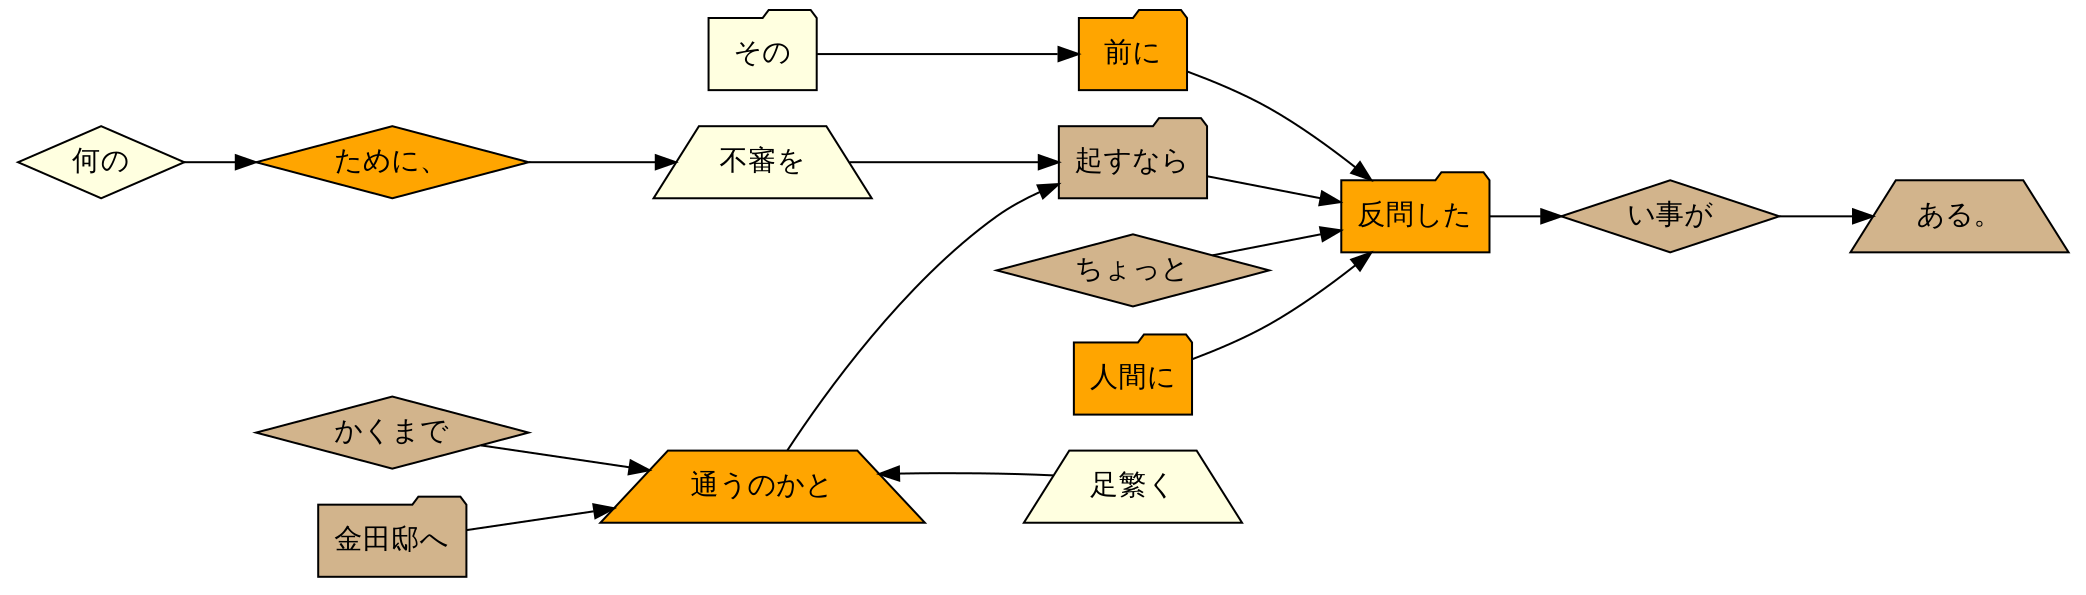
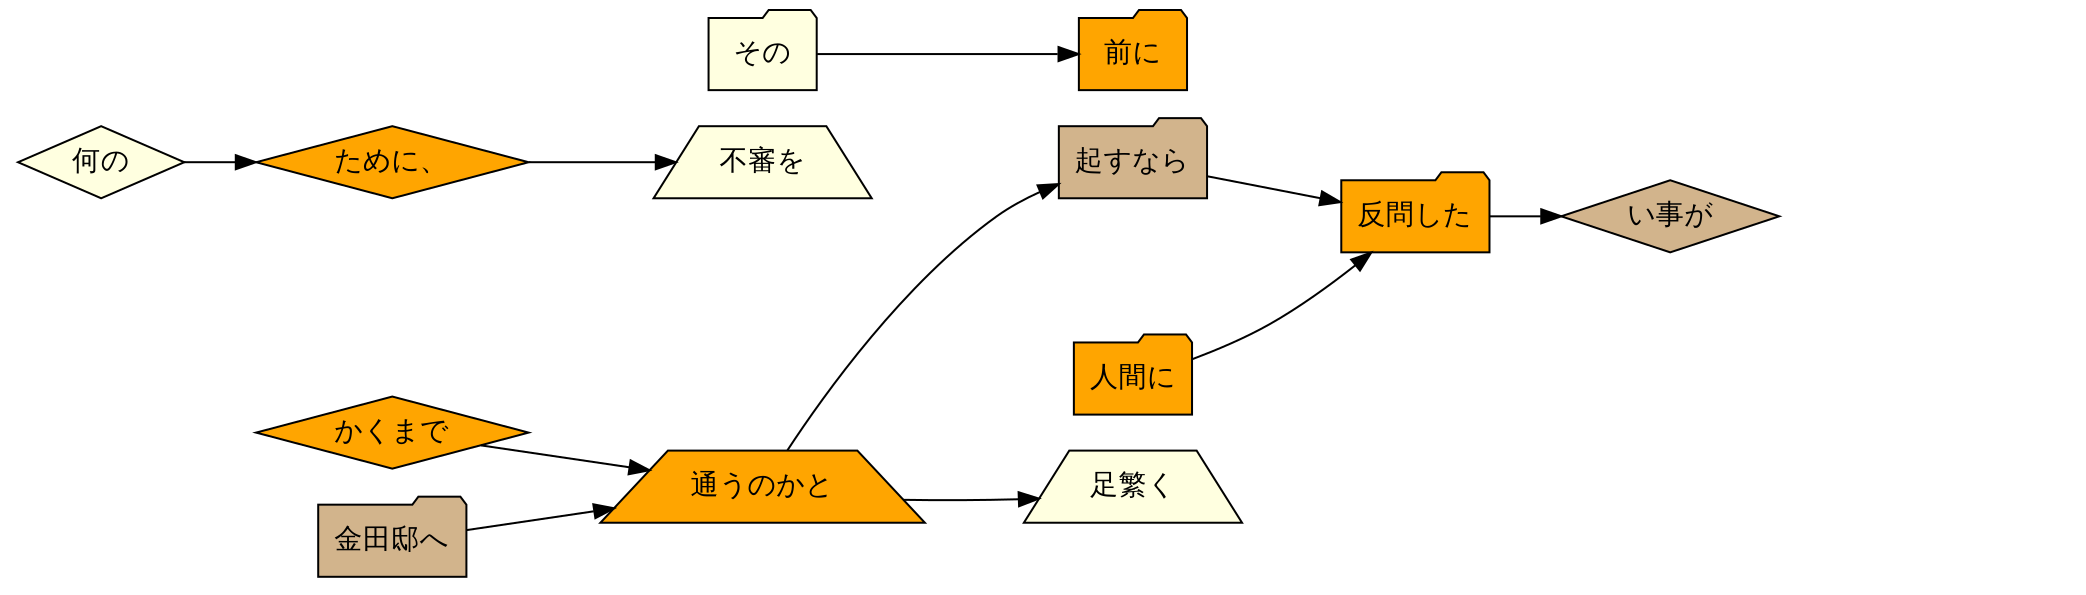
(1276, 112) -> none
(944, 162) -> none
(1960, 216) -> none
(1133, 270) -> none
(392, 433) -> (392, 433)
(976, 473) -> (961, 500)
